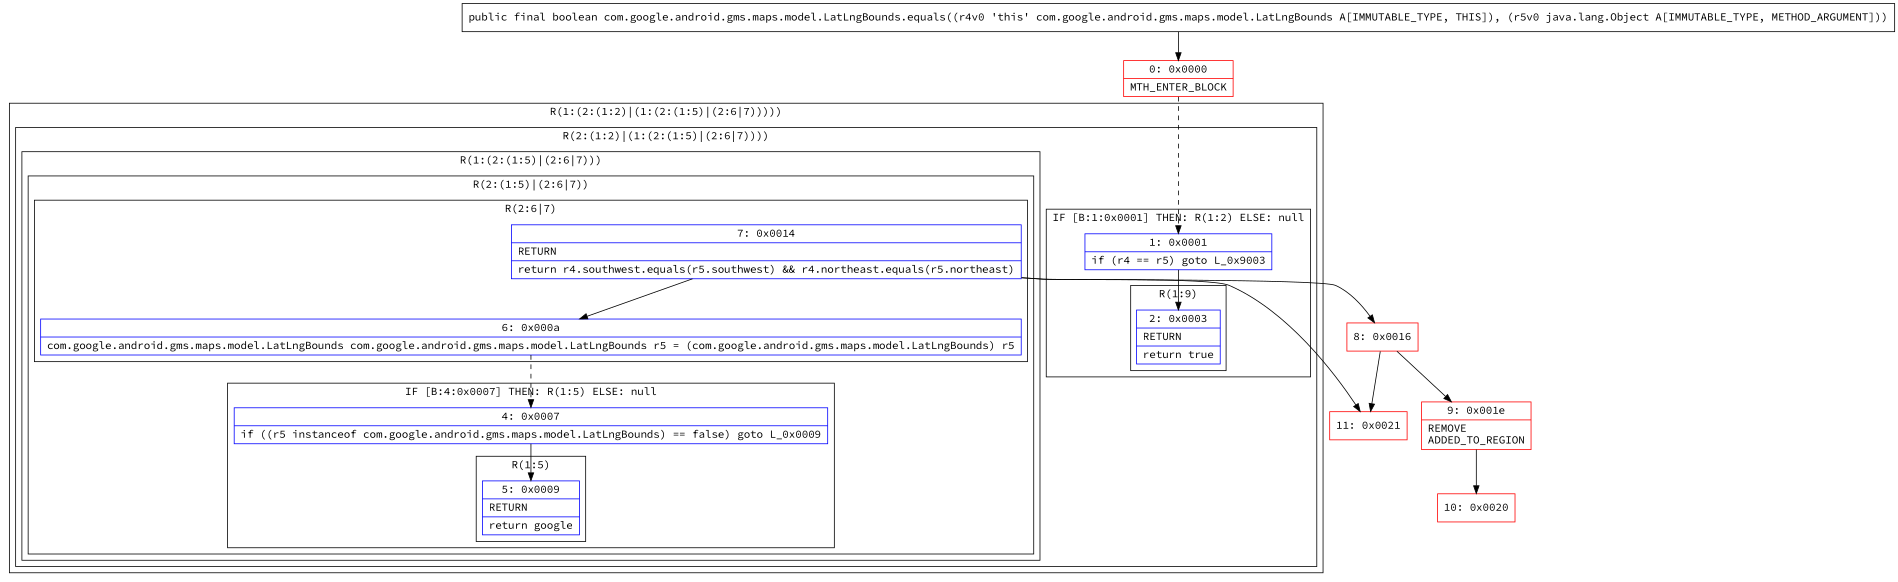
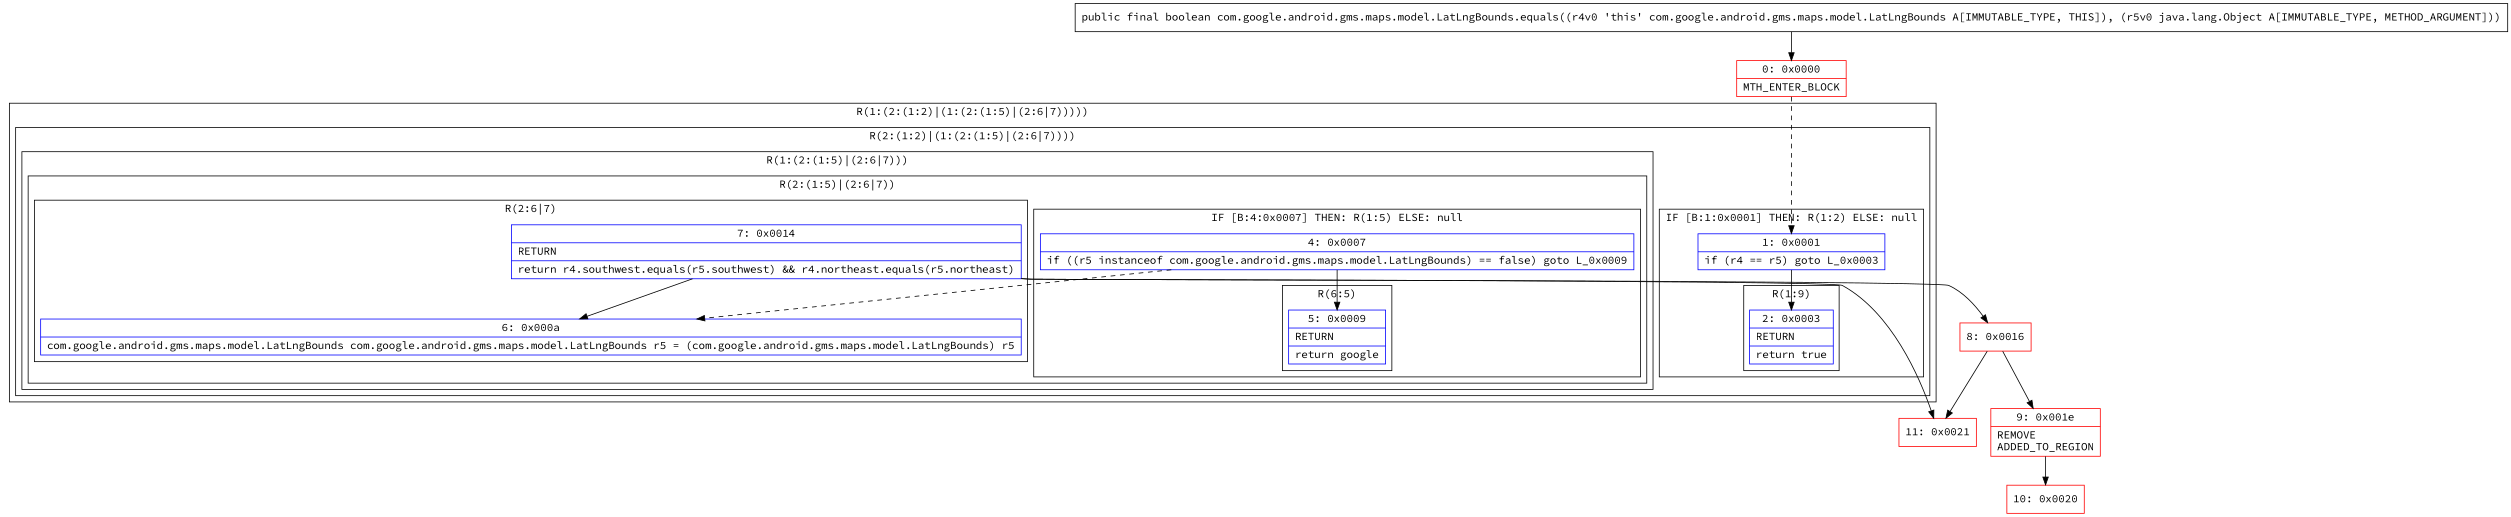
(1178, 260) -> (1791, 260)
(531, 377) -> (938, 294)
(531, 465) -> (1337, 294)
